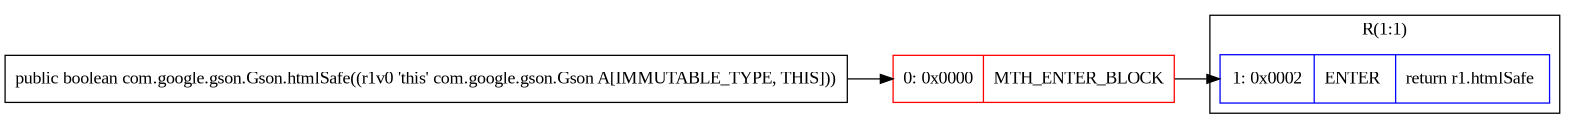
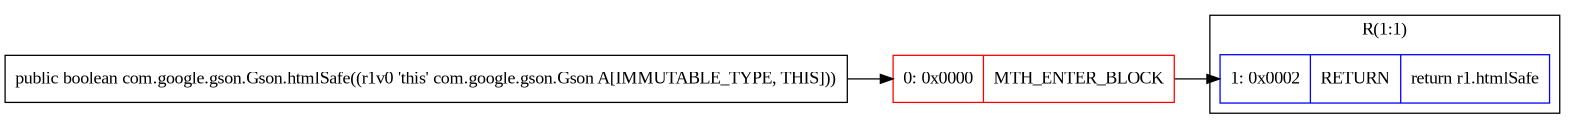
(1352, 78) -> (1356, 78)
